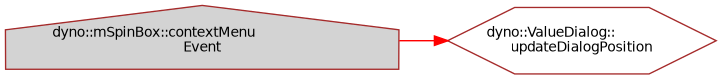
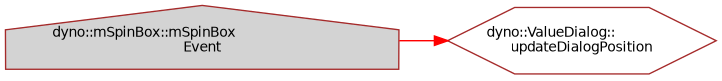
(202, 41) -> (202, 41)
